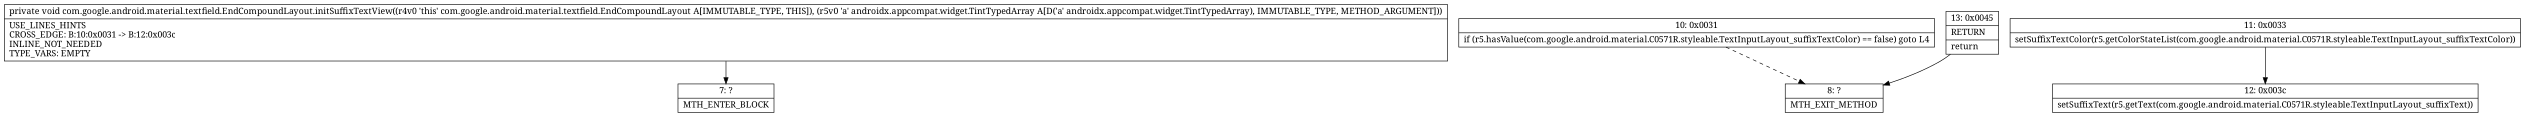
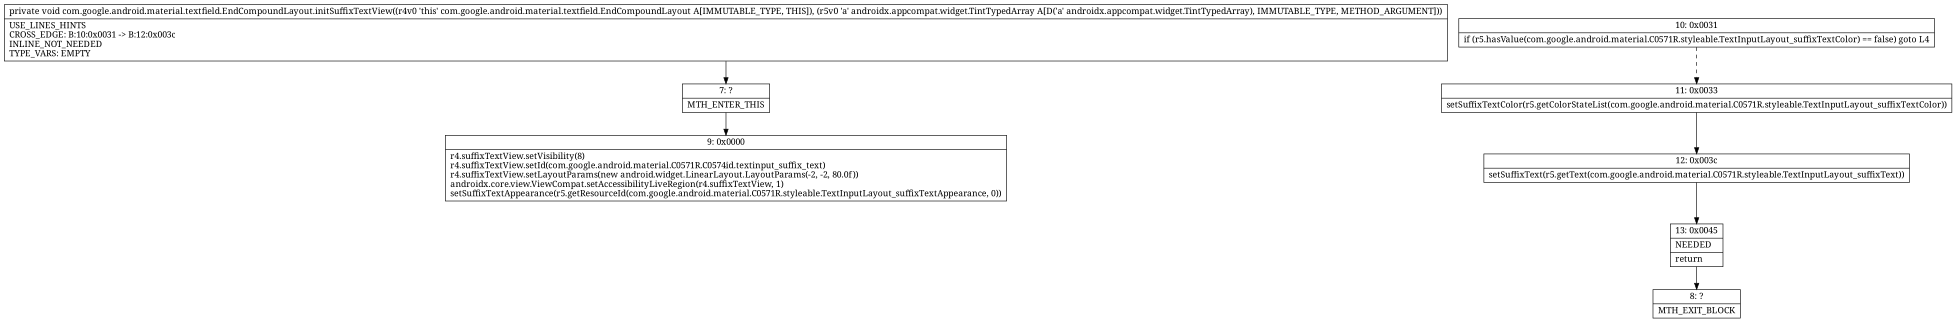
(1968, 33) -> (1694, 245)
(1763, 64) -> (1697, 62)
(726, 105) -> (726, 105)
(1834, 105) -> (1697, 311)
none -> (726, 168)
none -> (1697, 200)
